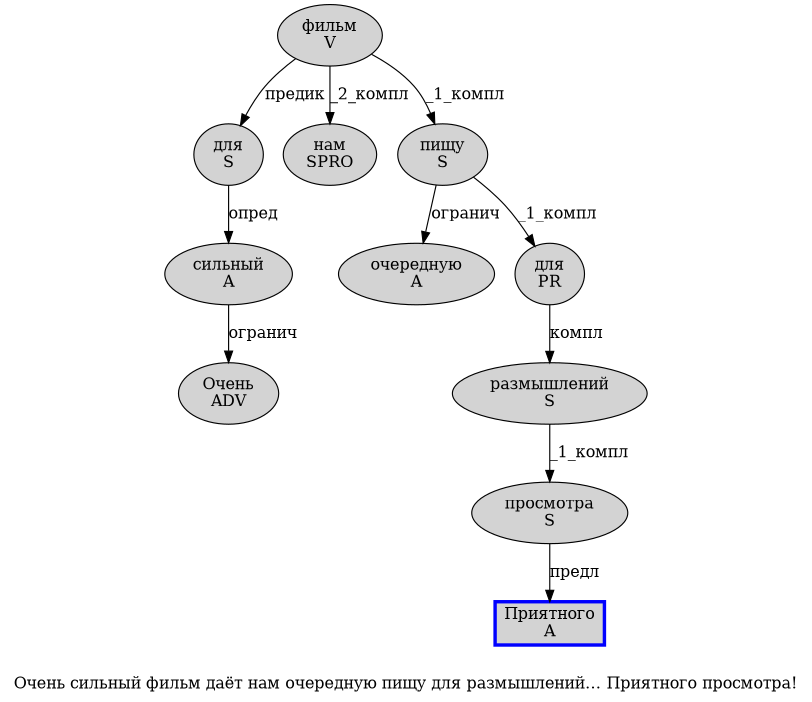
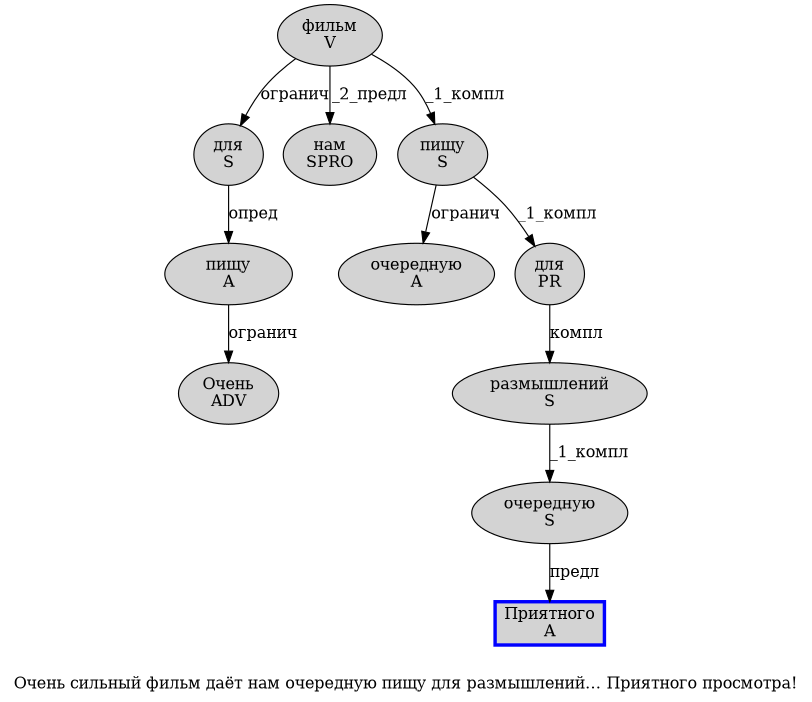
(295, 95) -> (295, 95)
(370, 95) -> (370, 95)
(229, 274) -> (229, 274)
(550, 513) -> (550, 513)
